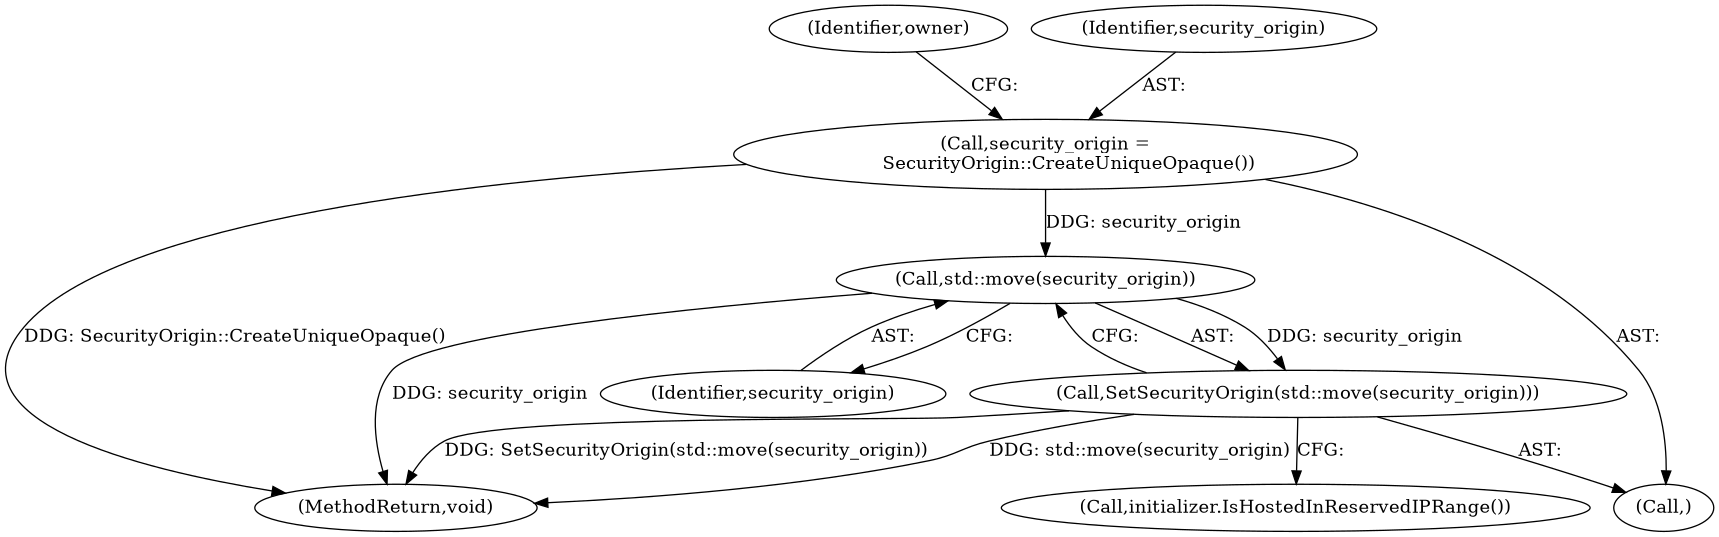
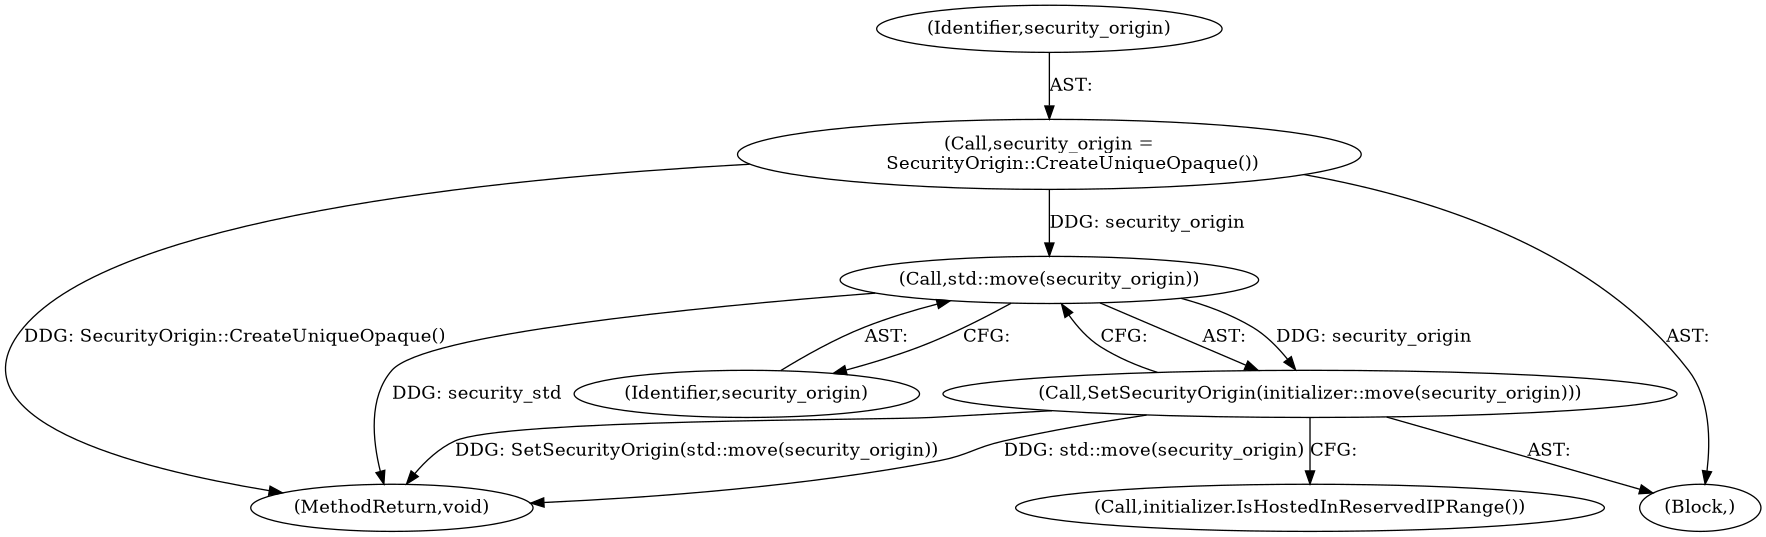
(888, 29) -> none
(490, 394) -> (477, 394)
(1298, 394) -> (1310, 394)
(1664, 508) -> (1700, 508)
